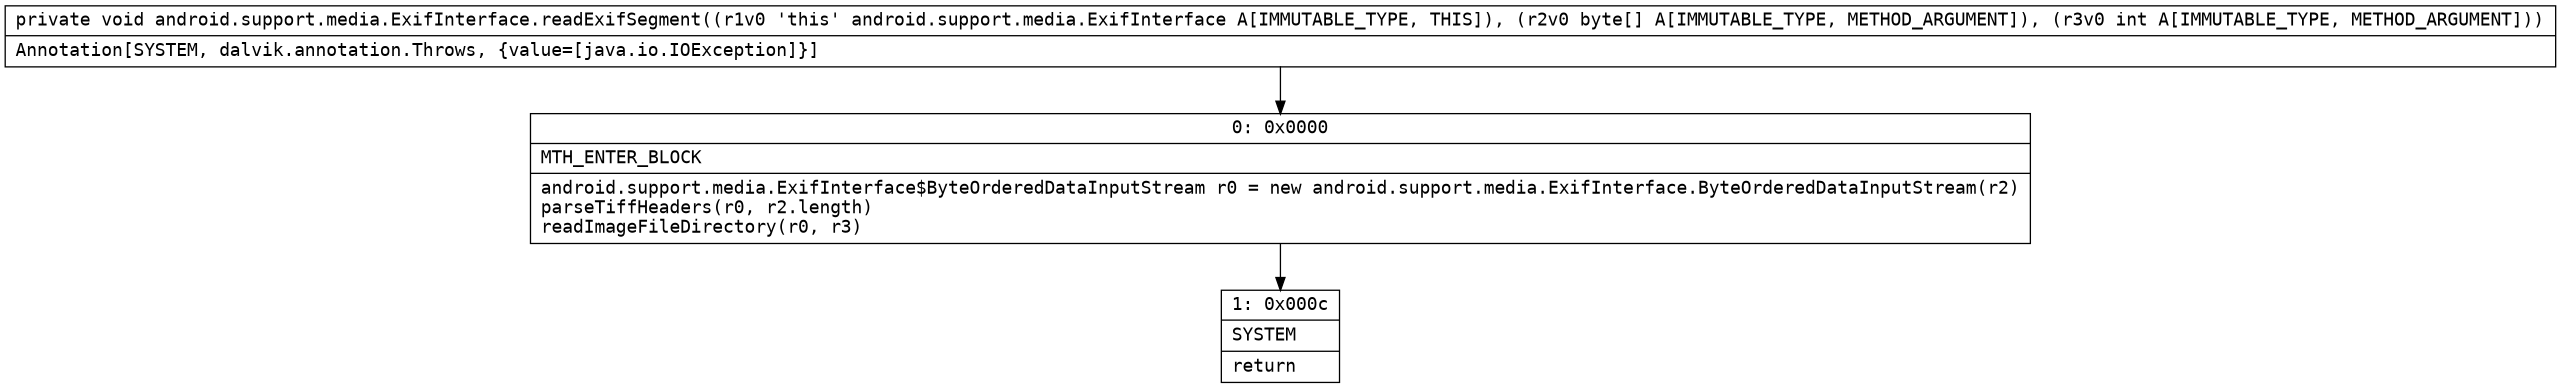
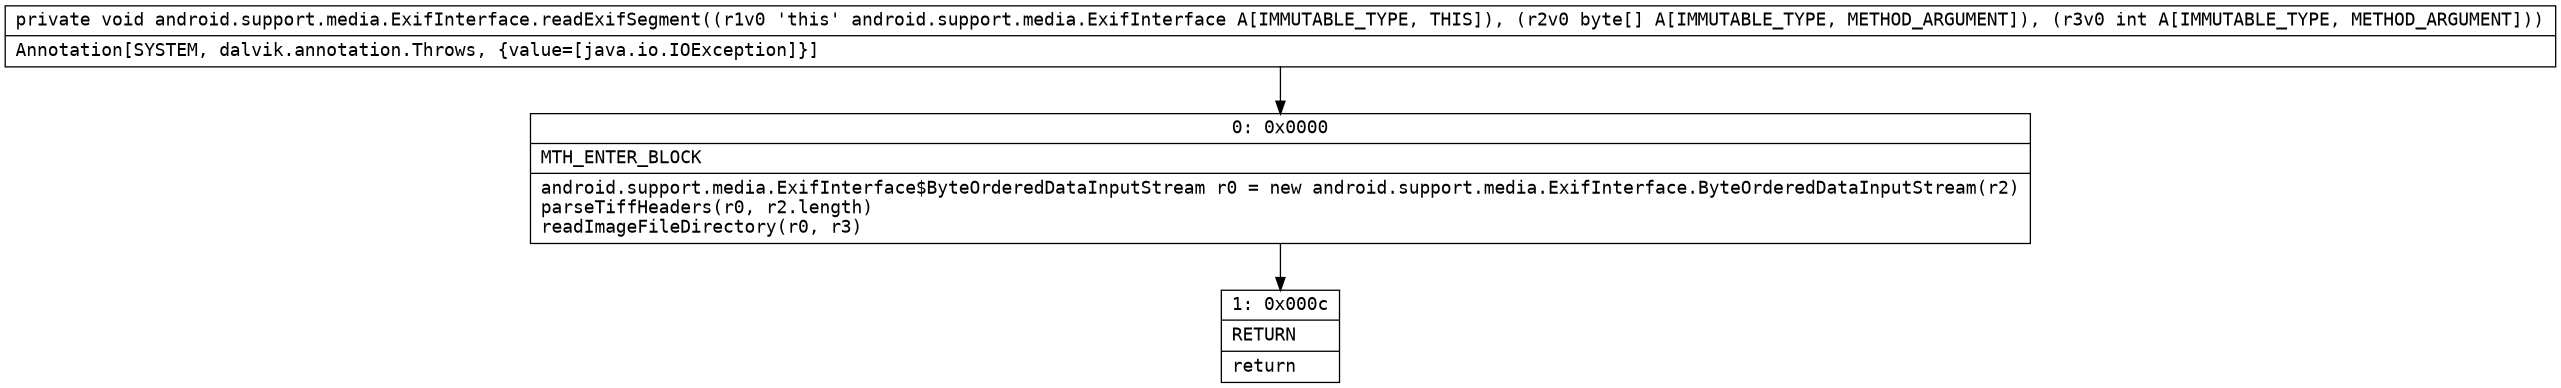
(1264, 335) -> (1264, 335)
